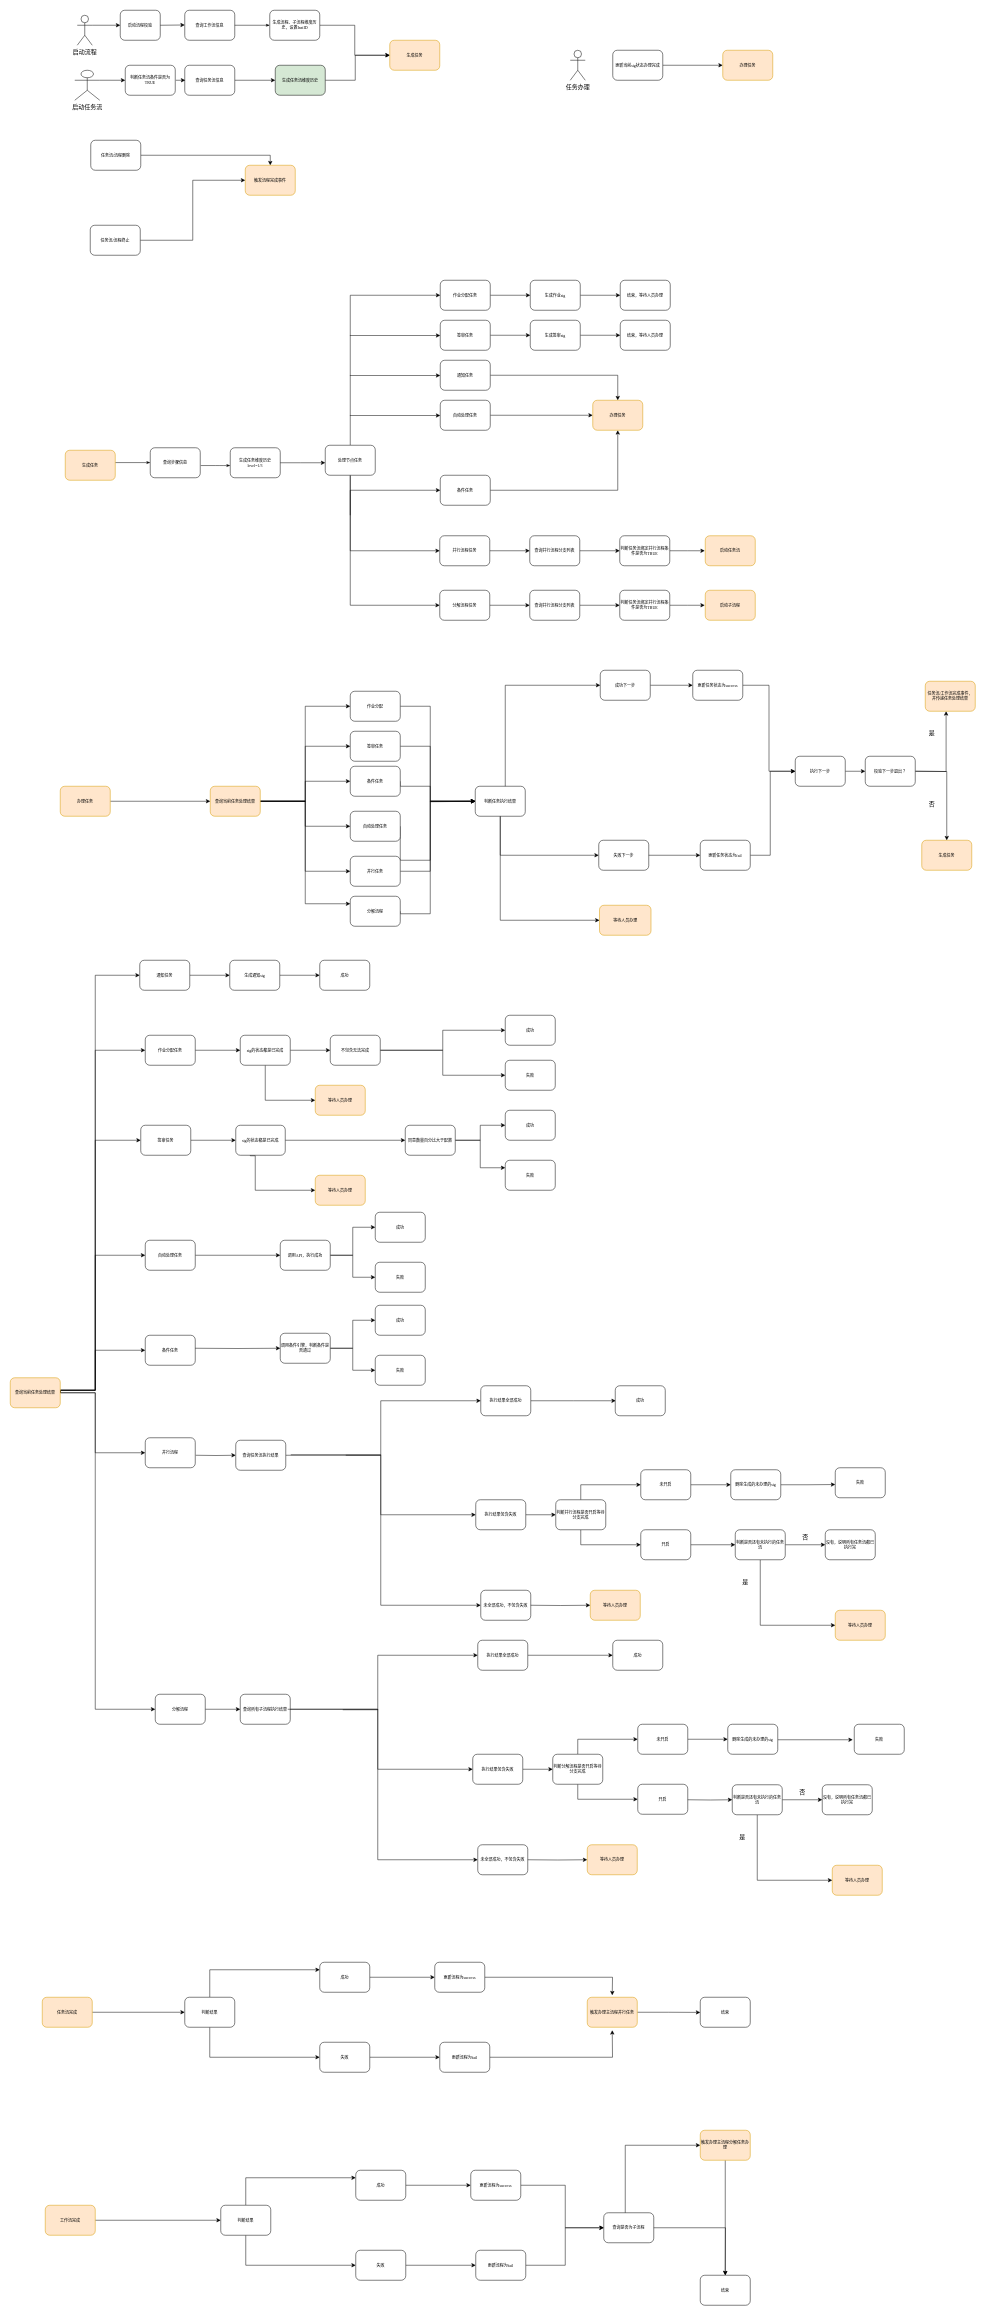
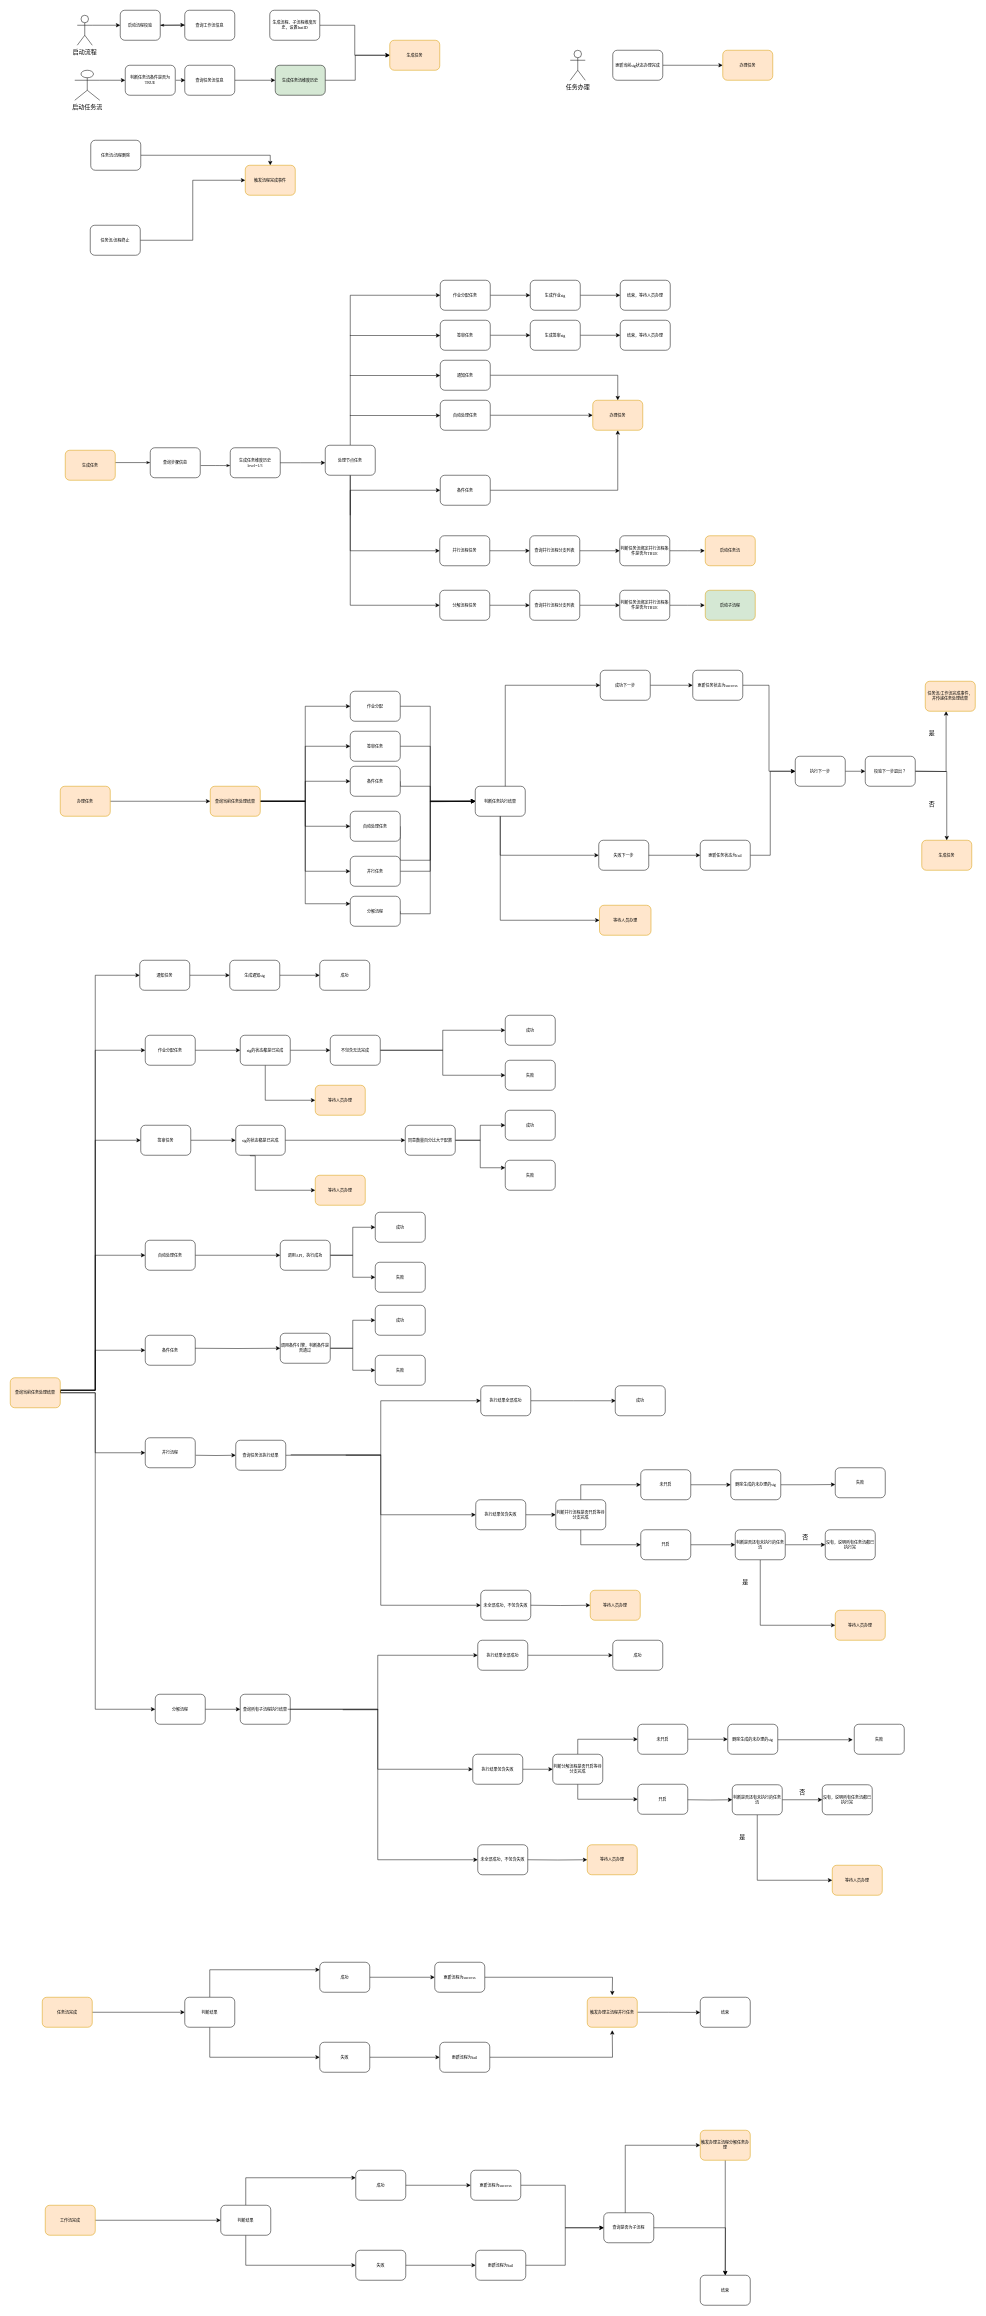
(265, 25) -> (184, 25)
(730, 605) -> (730, 605)
